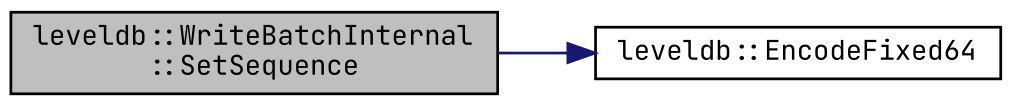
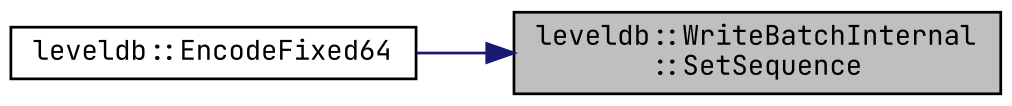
(533, 53) -> (452, 53)
